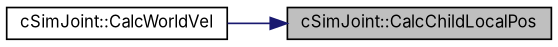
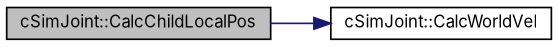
(249, 23) -> (292, 23)
